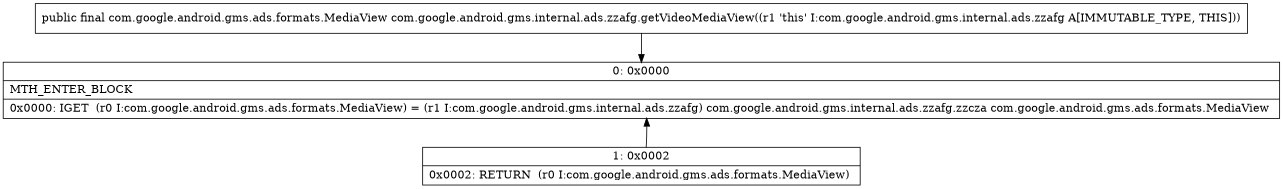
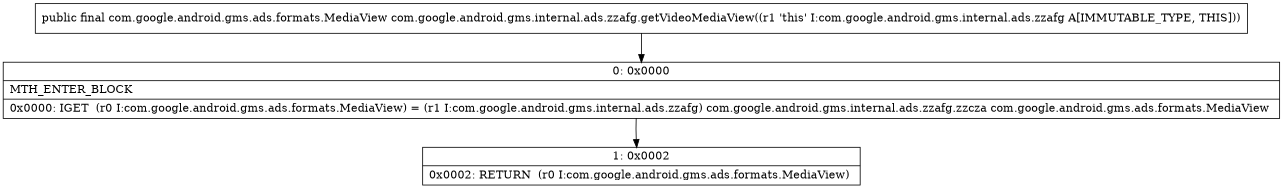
(647, 137) -> (636, 129)
